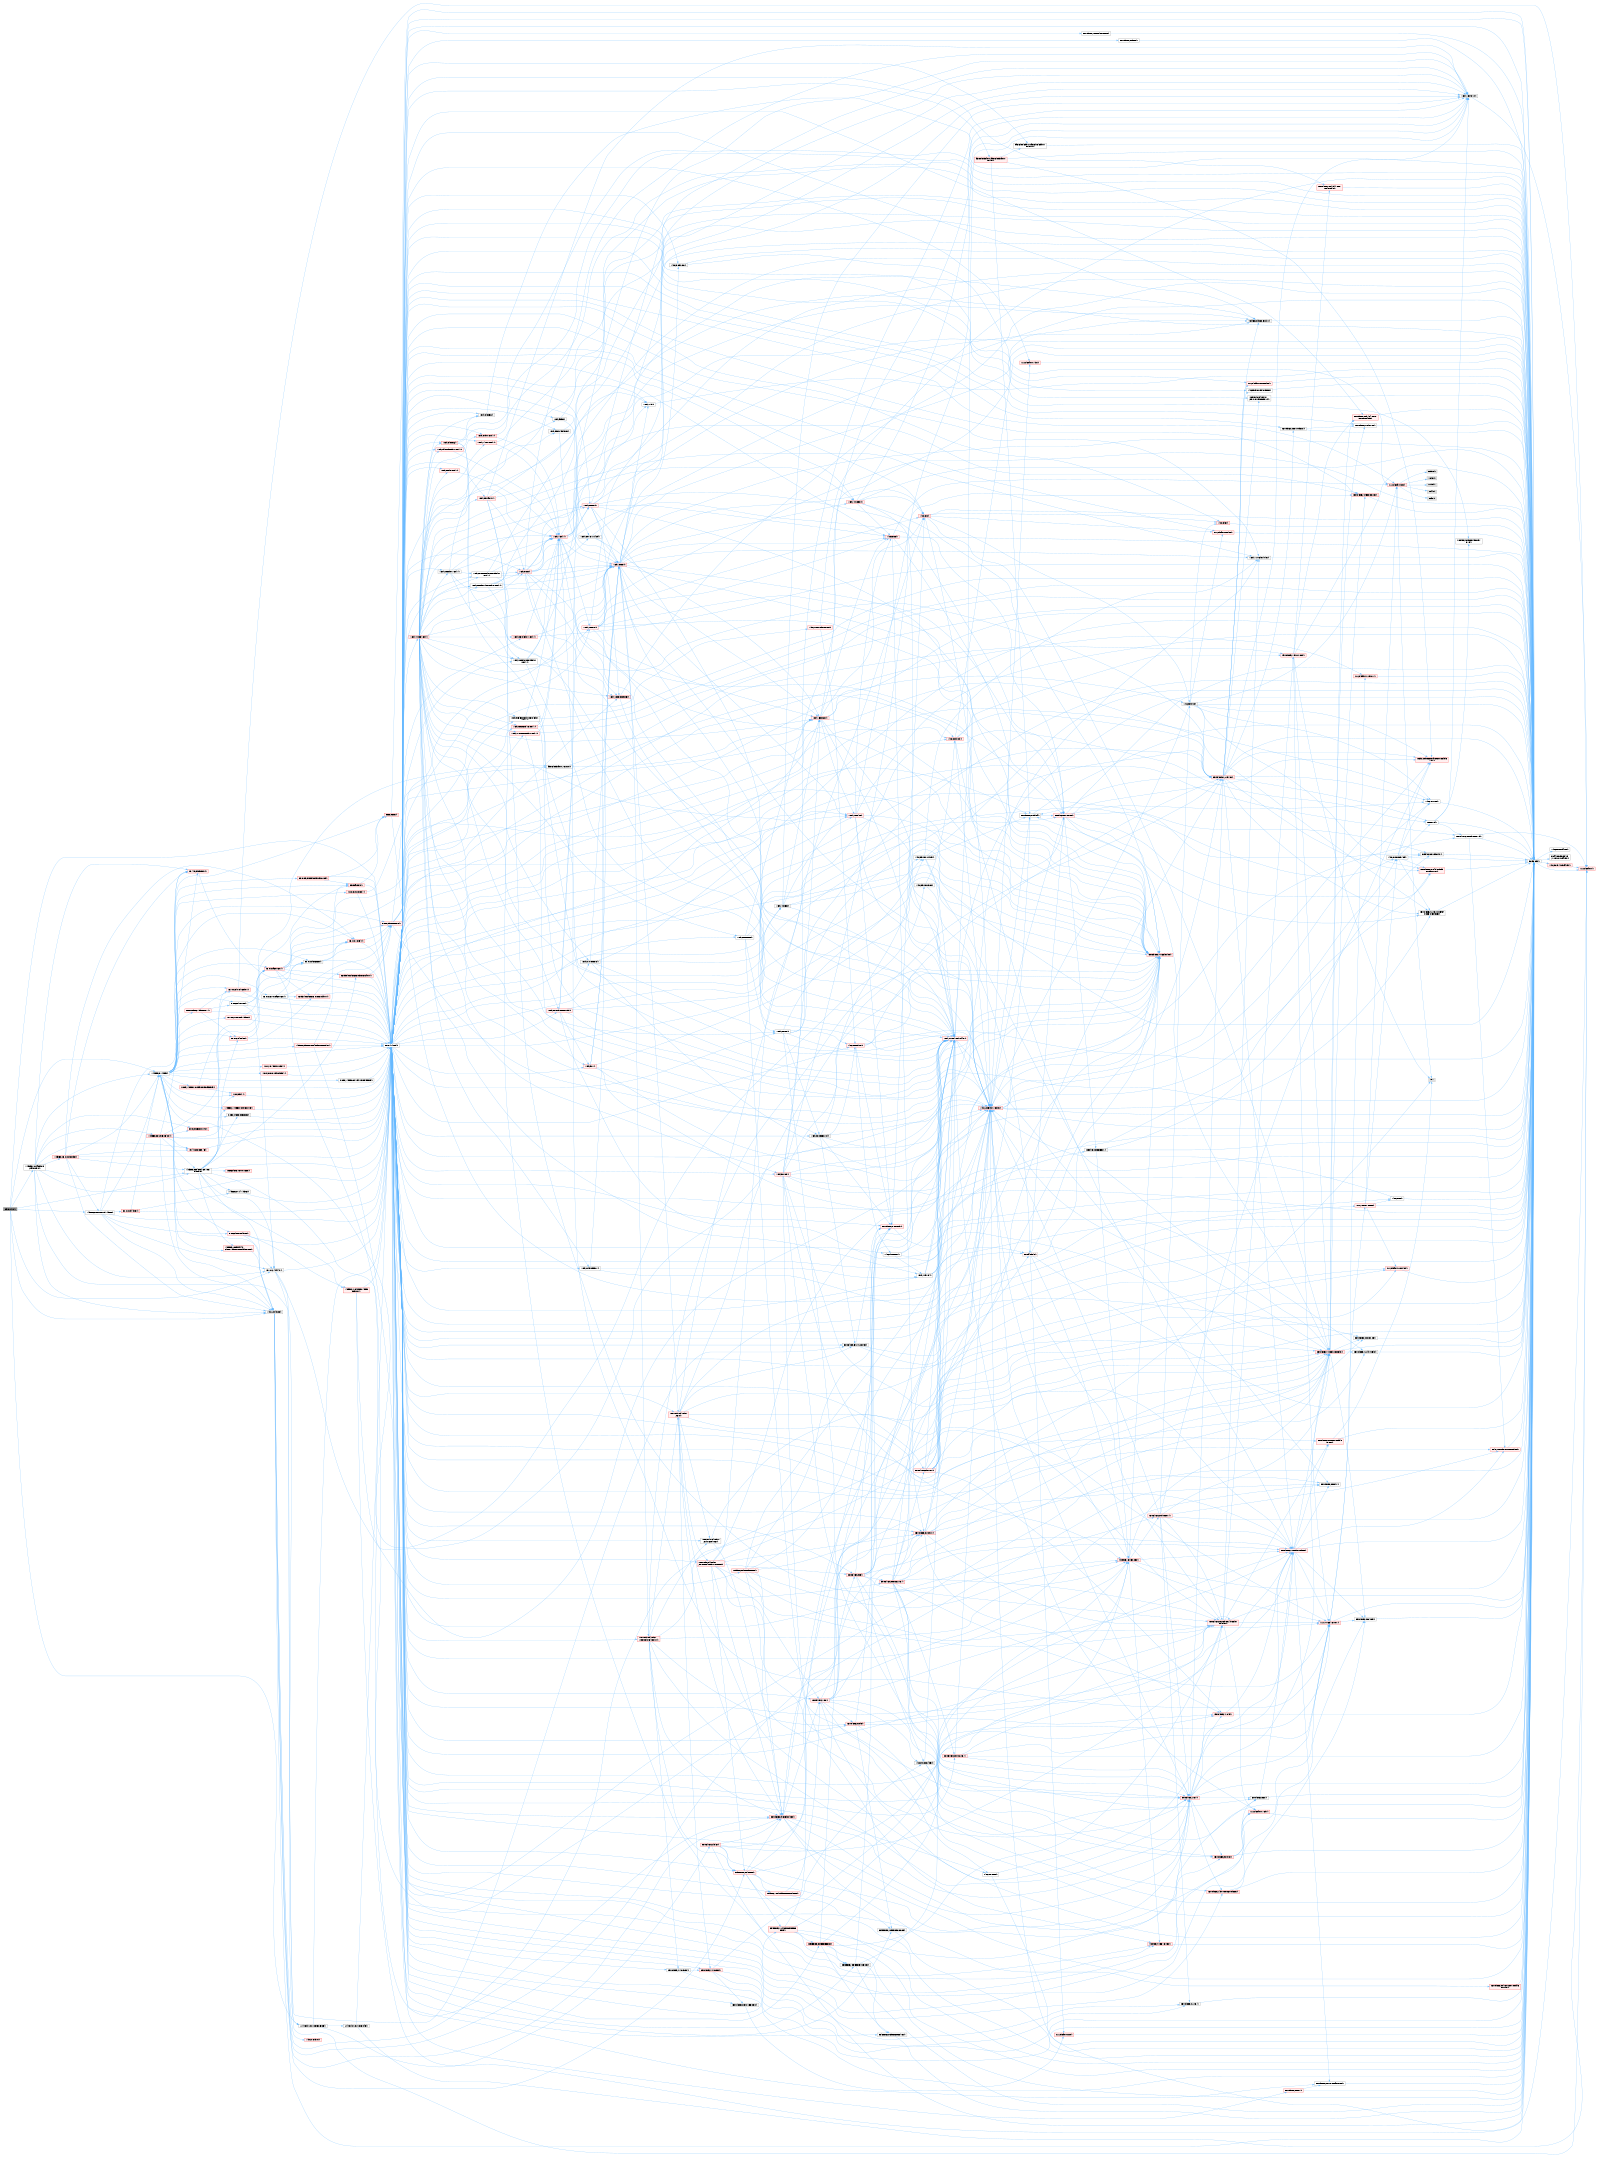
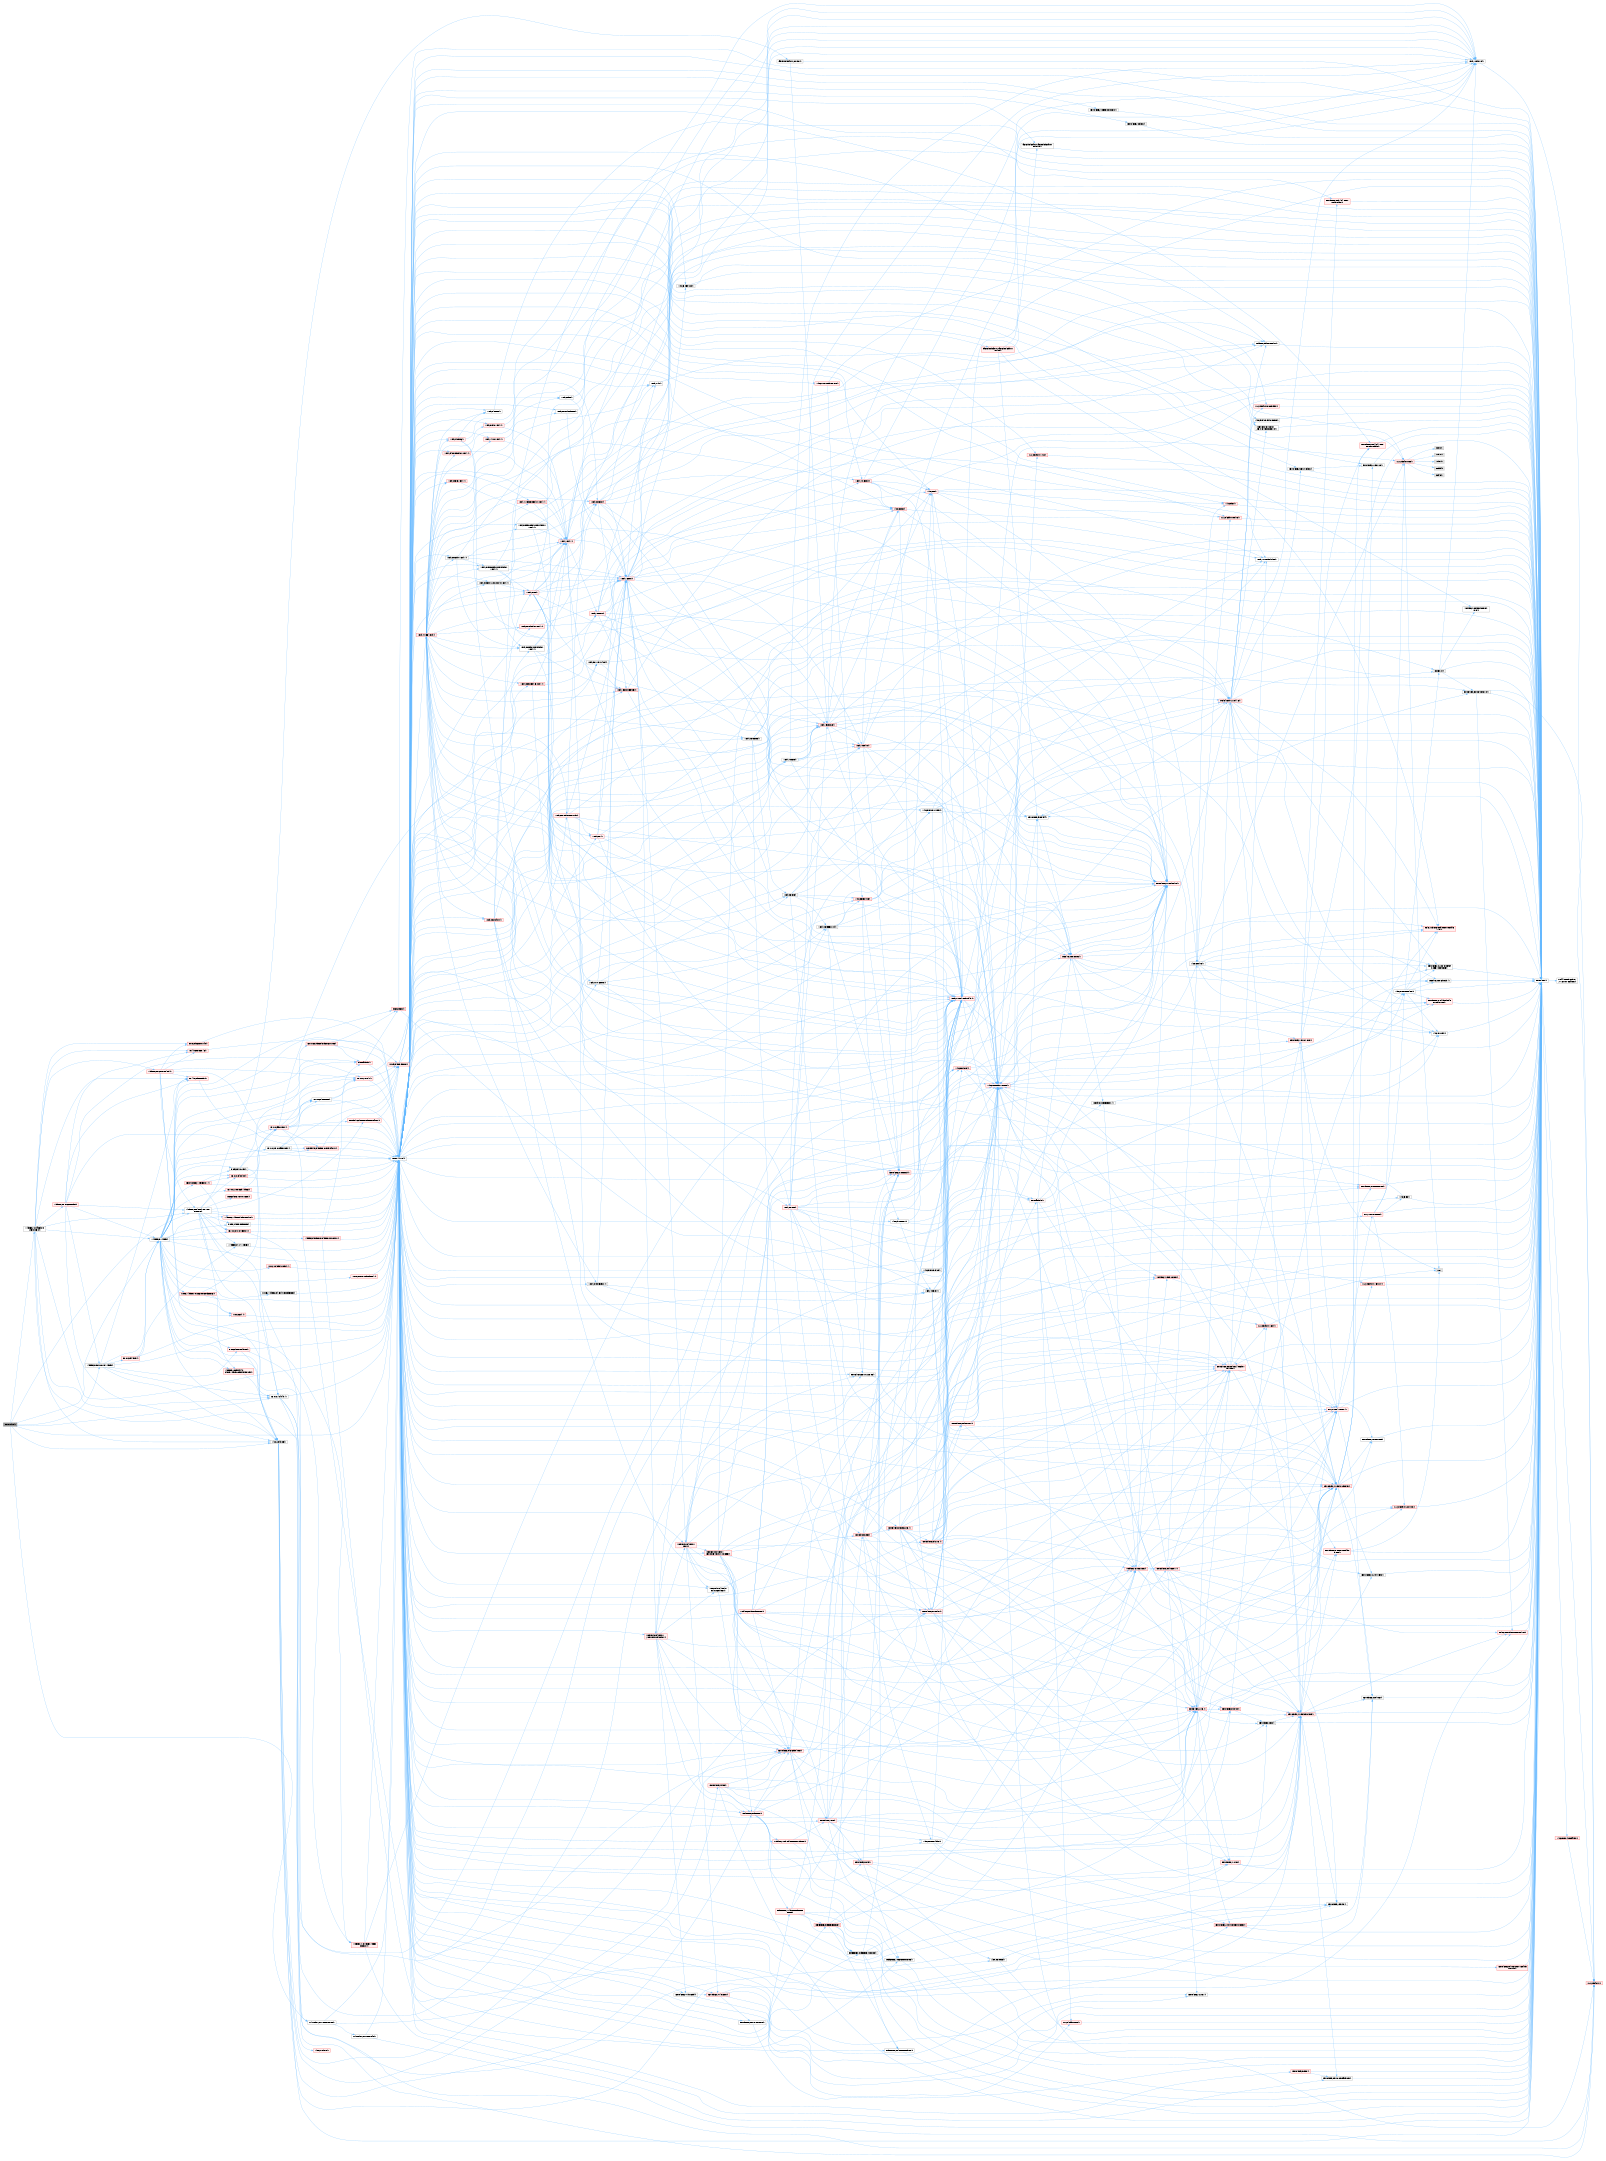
(1560, 849) -> none
(356, 892) -> none
